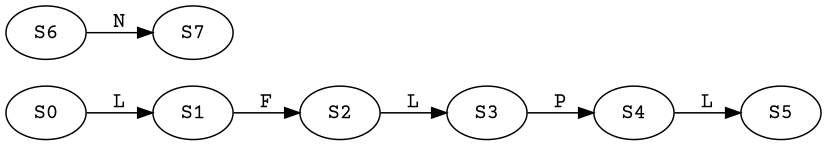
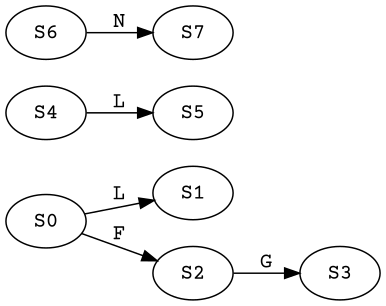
(413, 102) -> (267, 262)
(259, 113) -> (112, 245)
(553, 113) -> none
